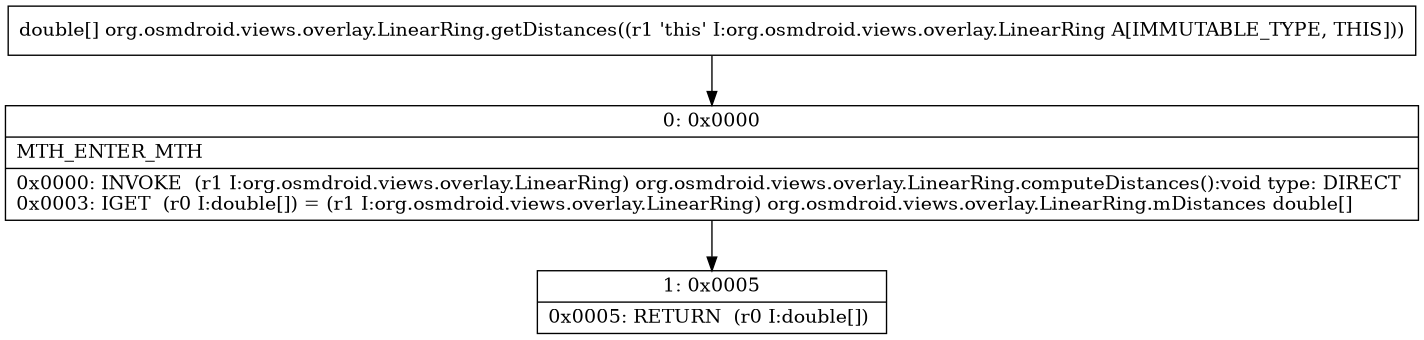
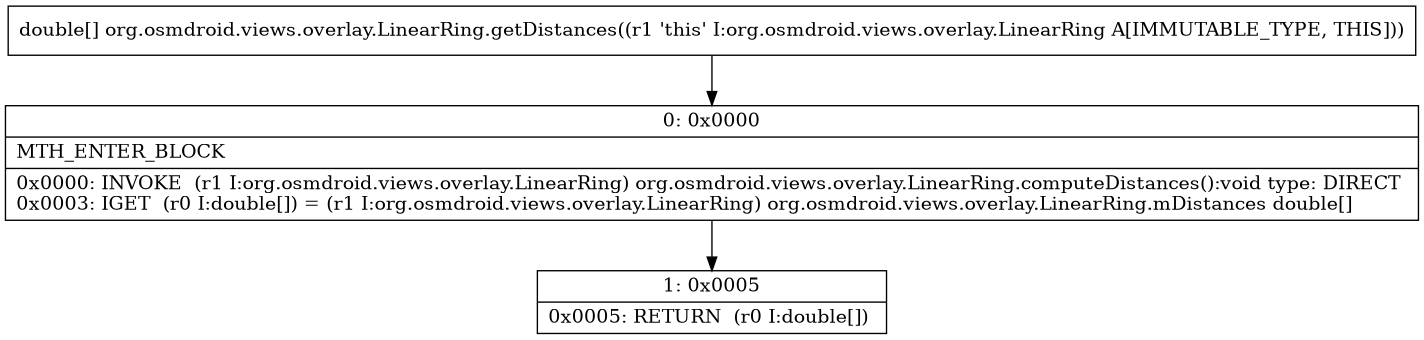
(110, 152) -> (121, 152)
